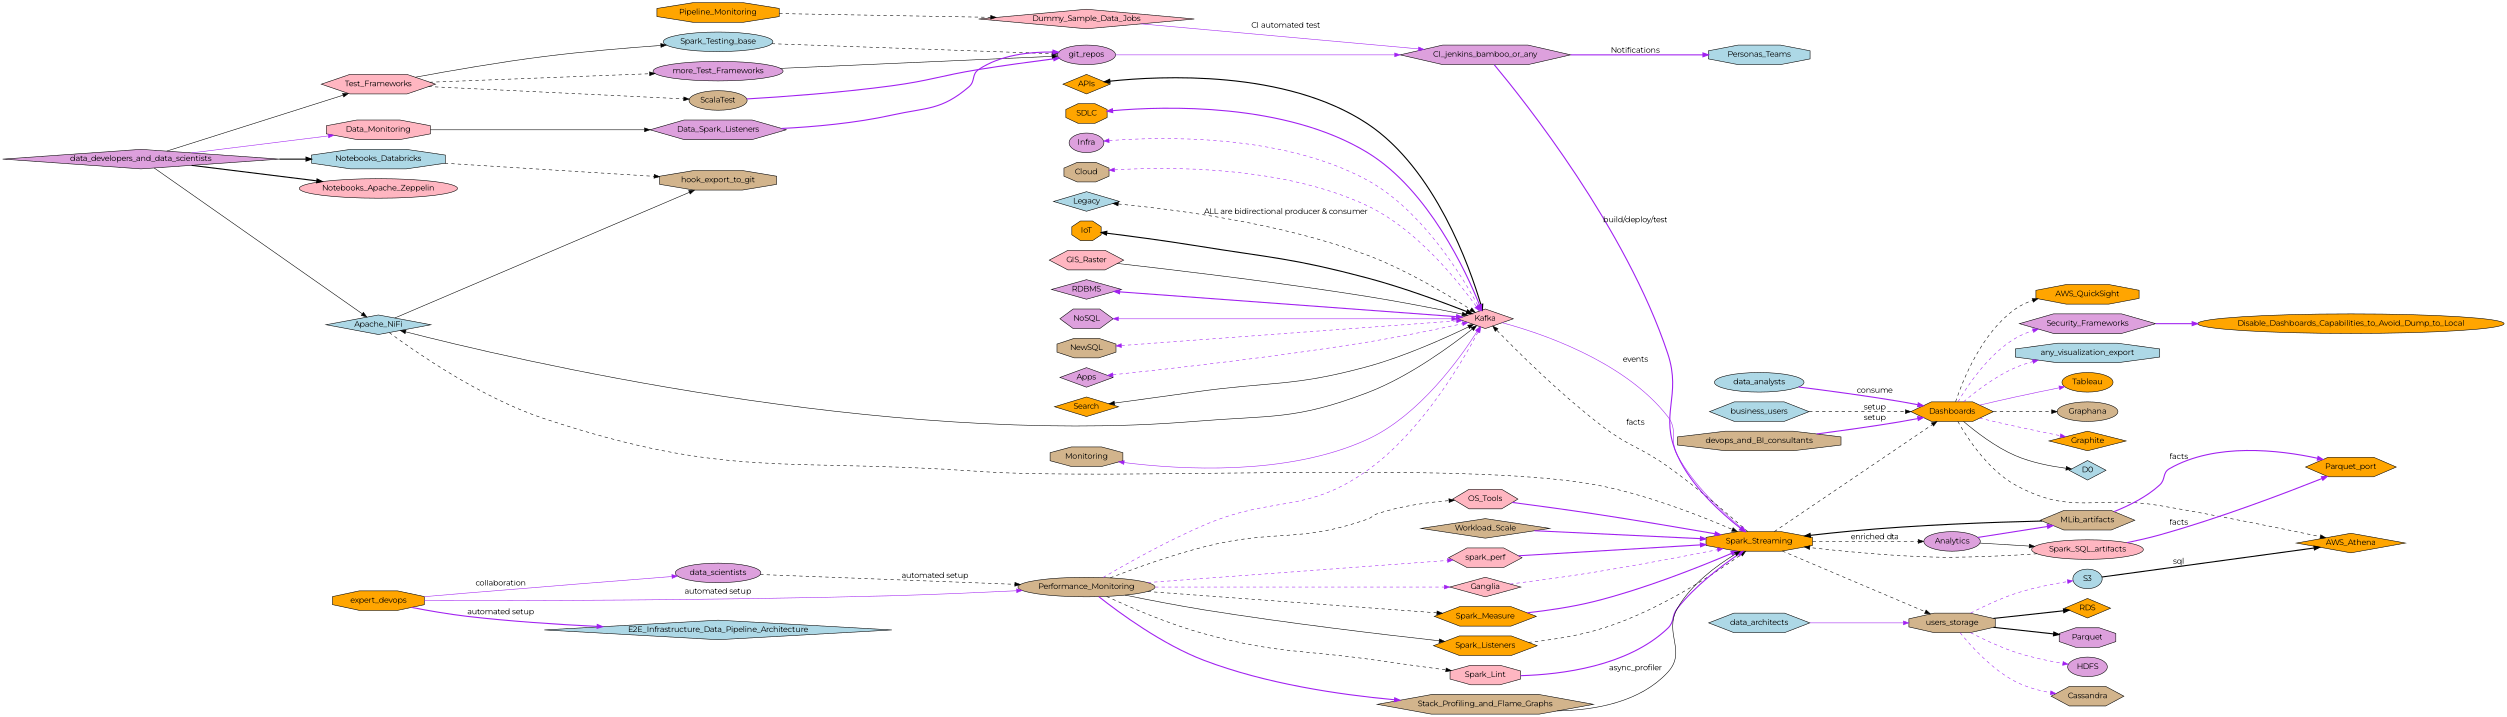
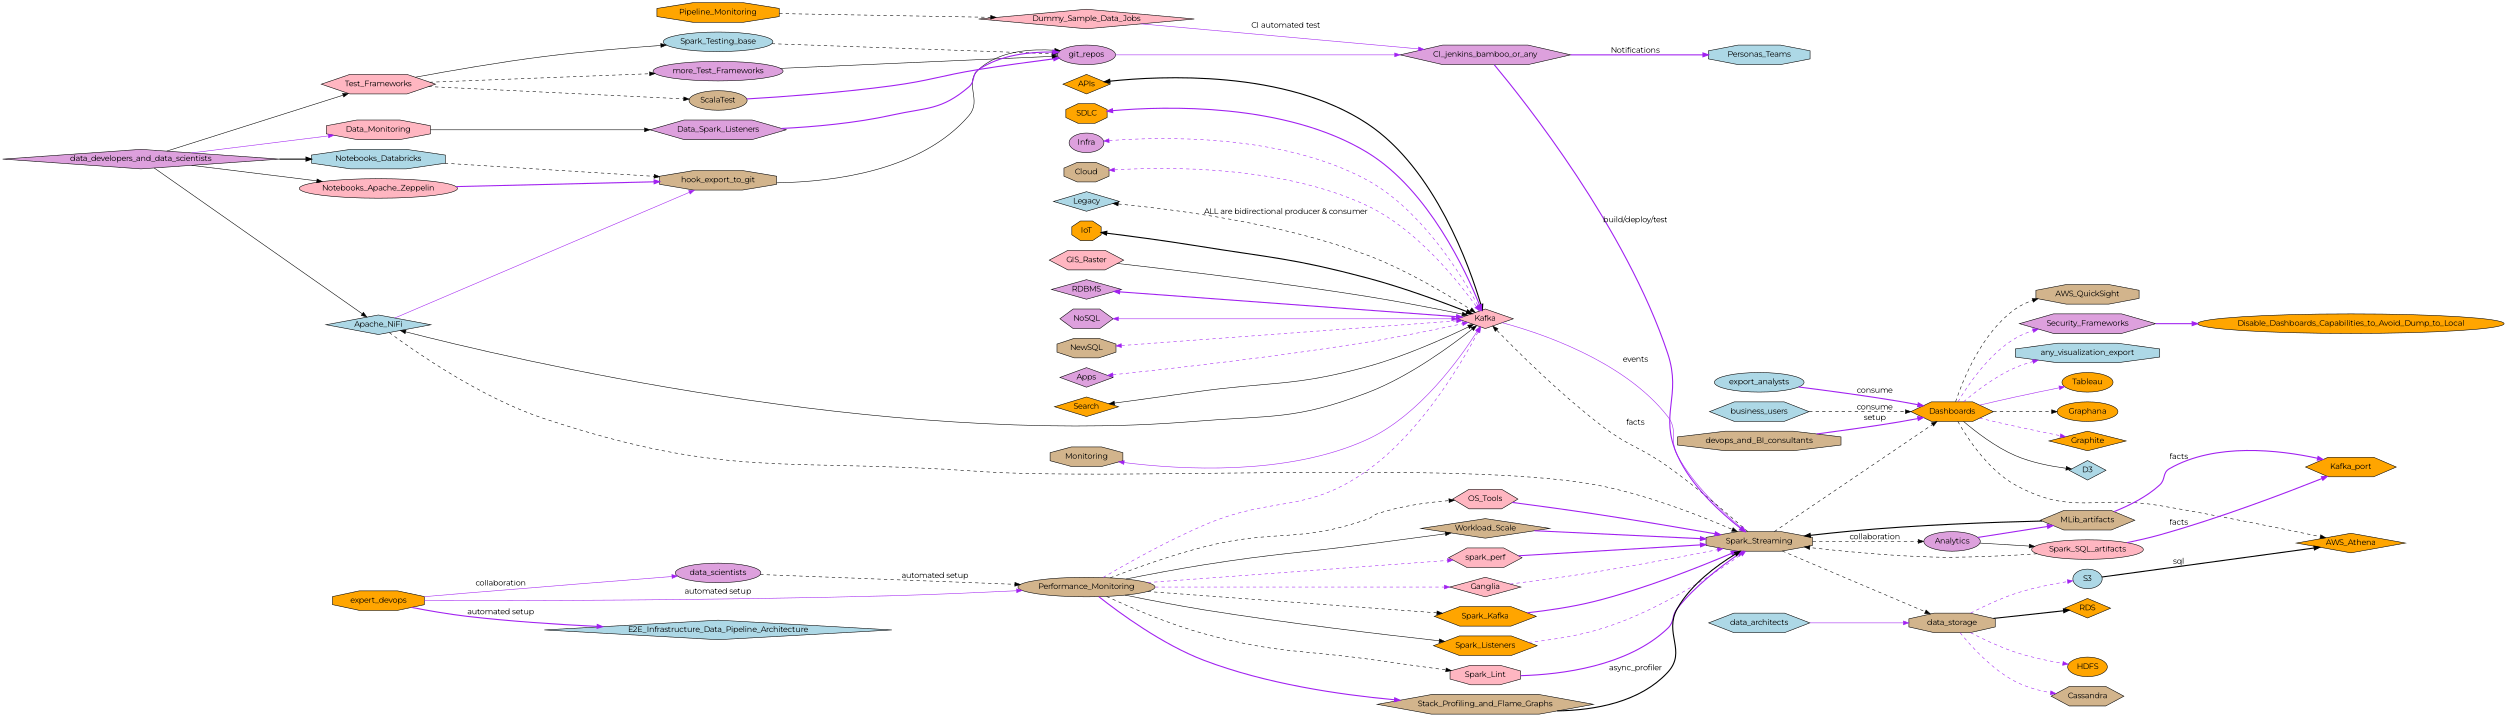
none -> (939, 141)
(254, 173) -> (254, 173)
none -> (555, 184)
(542, 255) -> (542, 255)
(2088, 294) -> (2088, 294)
(1759, 382) -> (1759, 382)
(1875, 408) -> (1875, 408)
(2088, 412) -> (2088, 412)
(2351, 467) -> (2351, 467)
(2088, 470) -> (2088, 470)
(1875, 537) -> (1875, 537)
(1759, 541) -> (1759, 541)
none -> (1285, 554)
(1641, 614) -> (1641, 614)
(1485, 616) -> (1485, 616)
(1952, 623) -> (1952, 623)
(2088, 638) -> none
(1674, 661) -> (1674, 661)
(2088, 667) -> (2088, 667)
